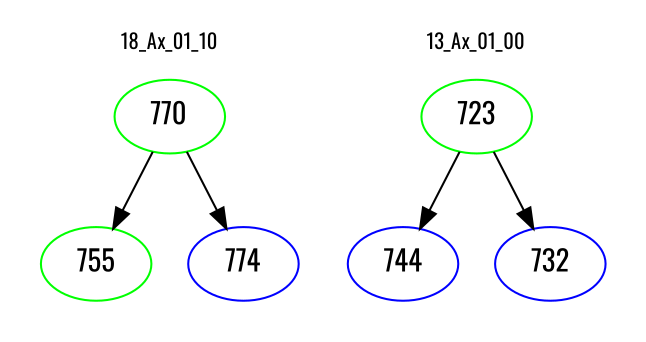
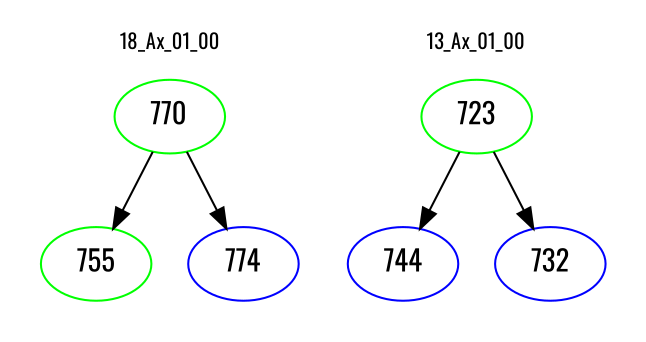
(170, 44) -> (170, 44)
